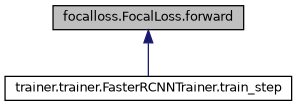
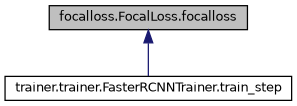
(148, 18) -> (148, 18)
